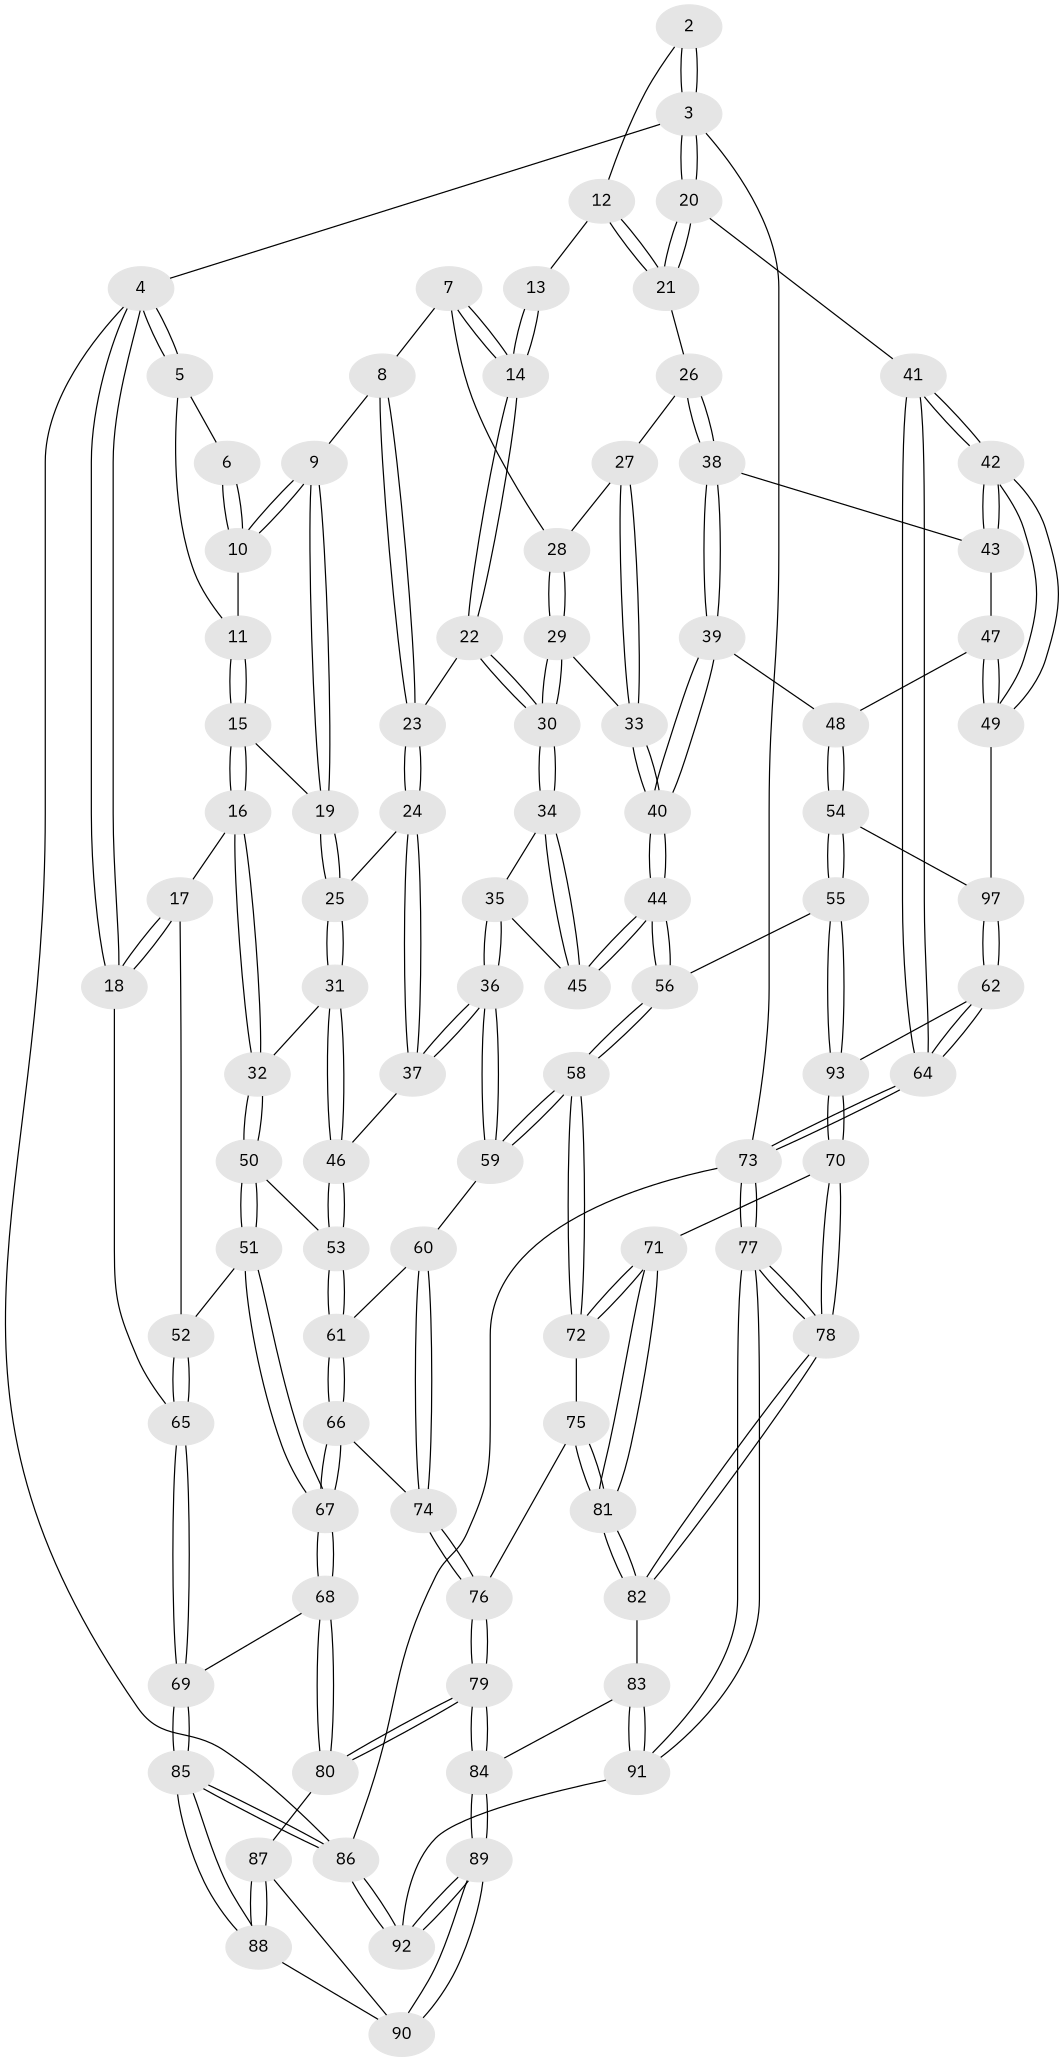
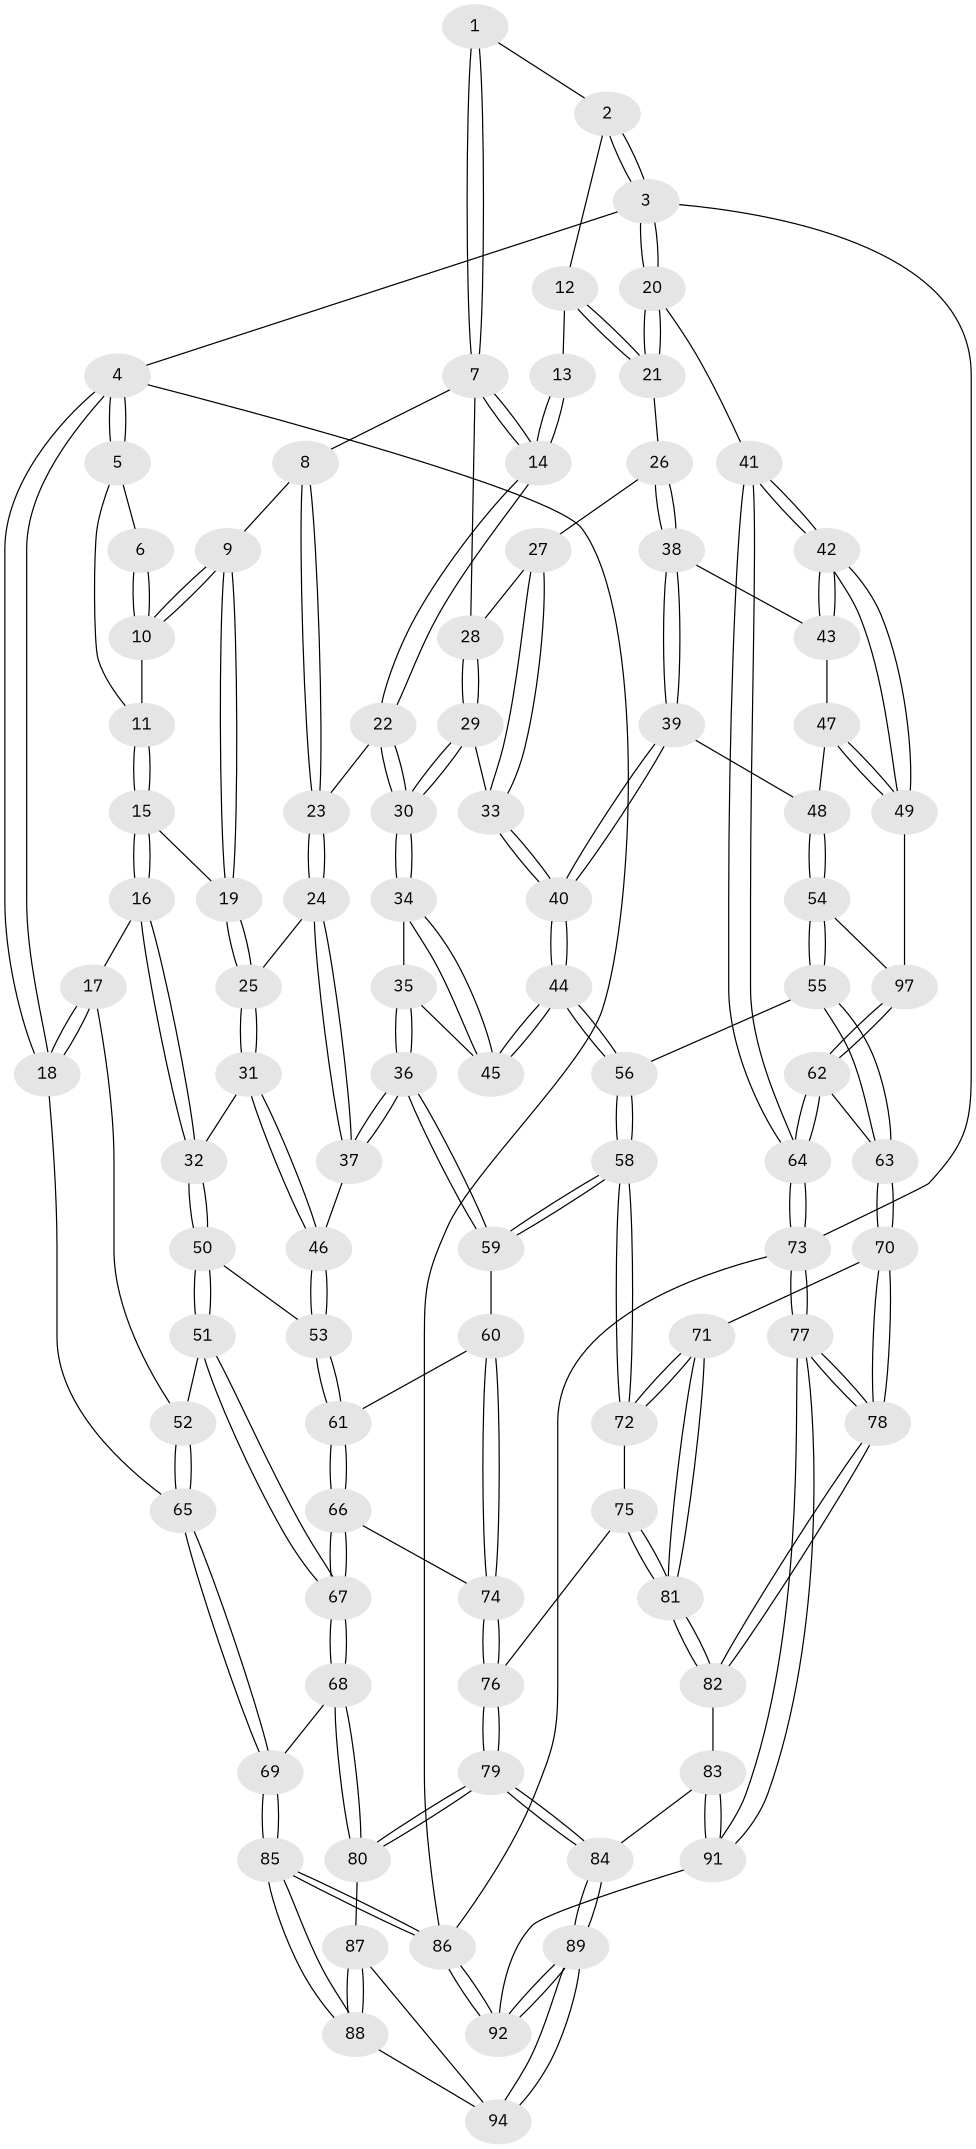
none -> (475, 27)
(836, 1074) -> (885, 1162)
(402, 2035) -> (498, 2122)
